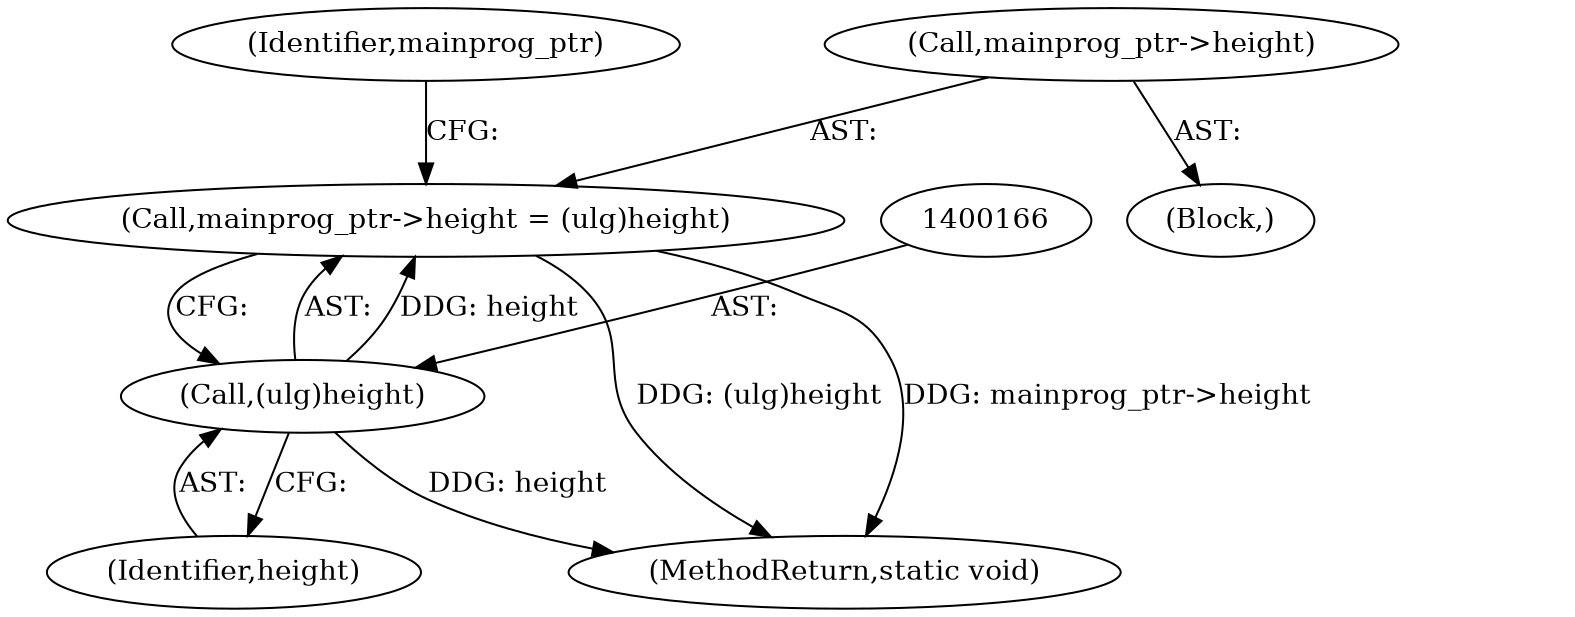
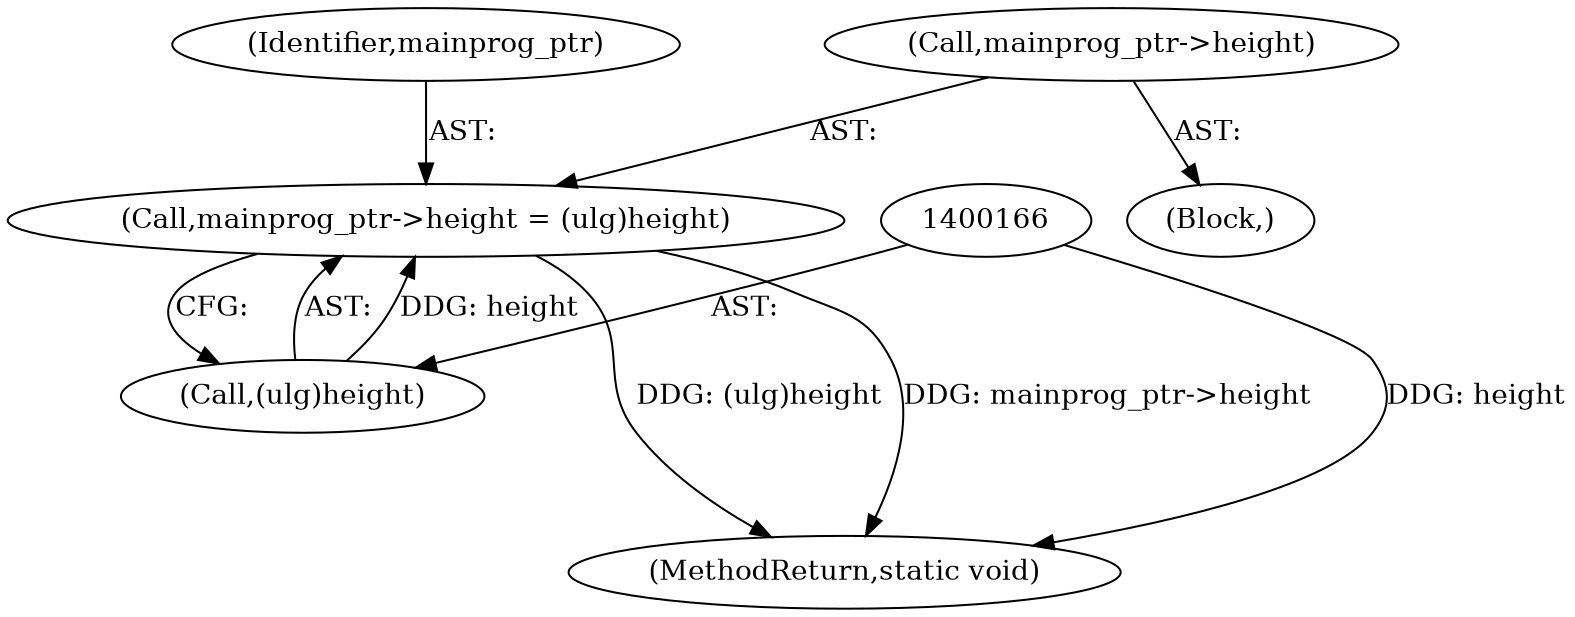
(467, 132) -> (467, 132)
(454, 510) -> (1386, 402)
(234, 572) -> none
